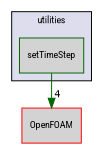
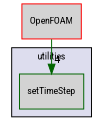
(52, 87) -> (52, 54)
